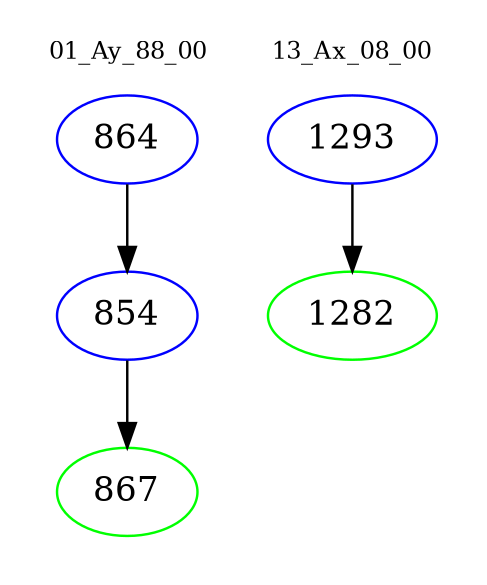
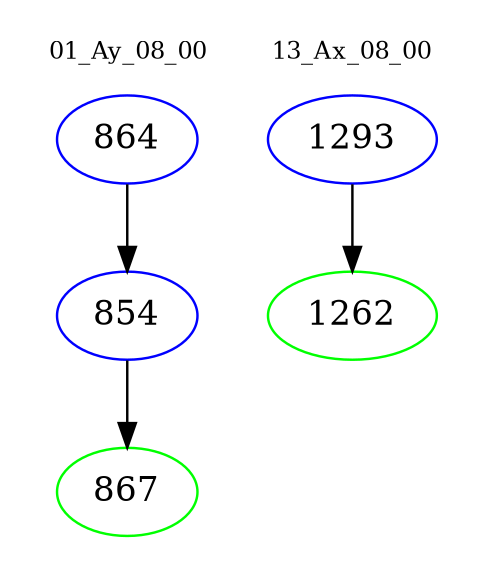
(128, 53) -> (128, 53)
(352, 316) -> (352, 316)
